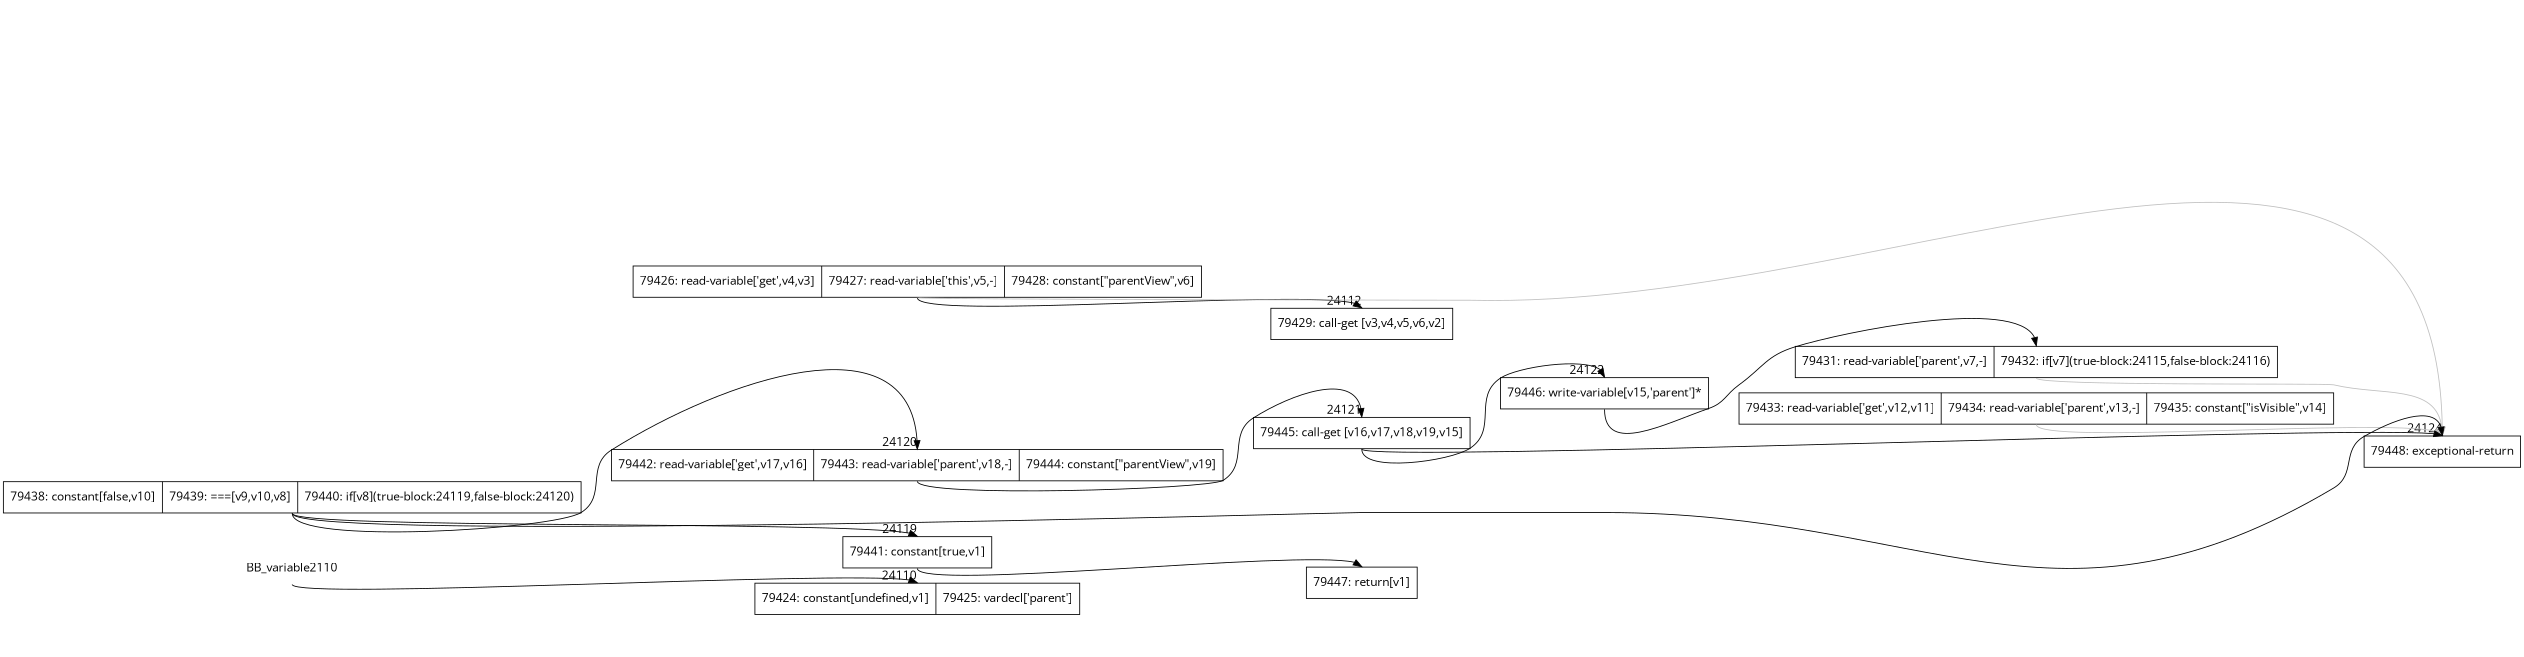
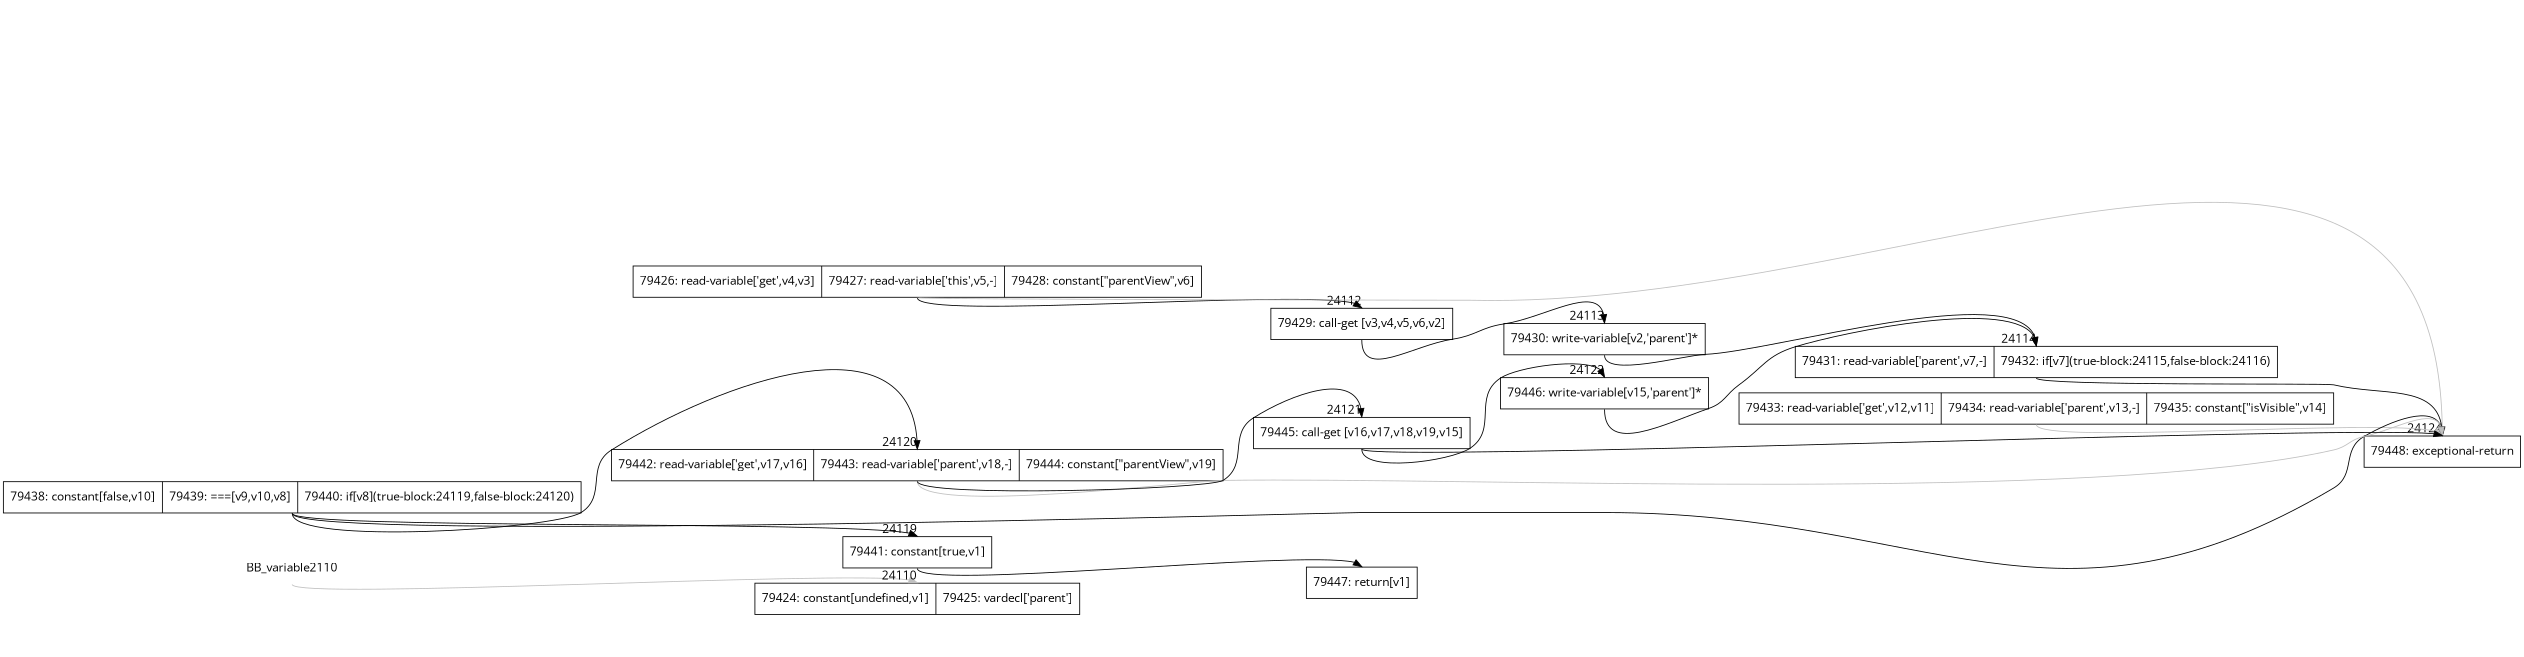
none -> (1605, 339)
(2247, 384) -> (2247, 384)
none -> (1683, 484)
(601, 584) -> (601, 584)
